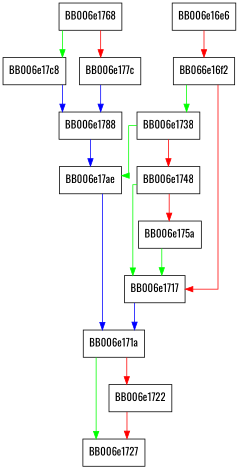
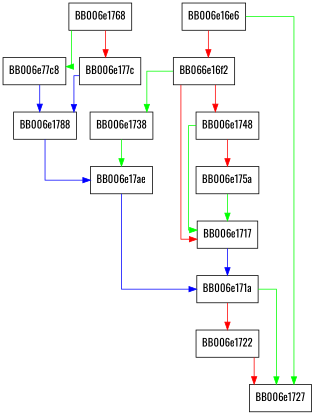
(34, 71) -> (34, 71)
(168, 149) -> (215, 95)
none -> (294, 173)
